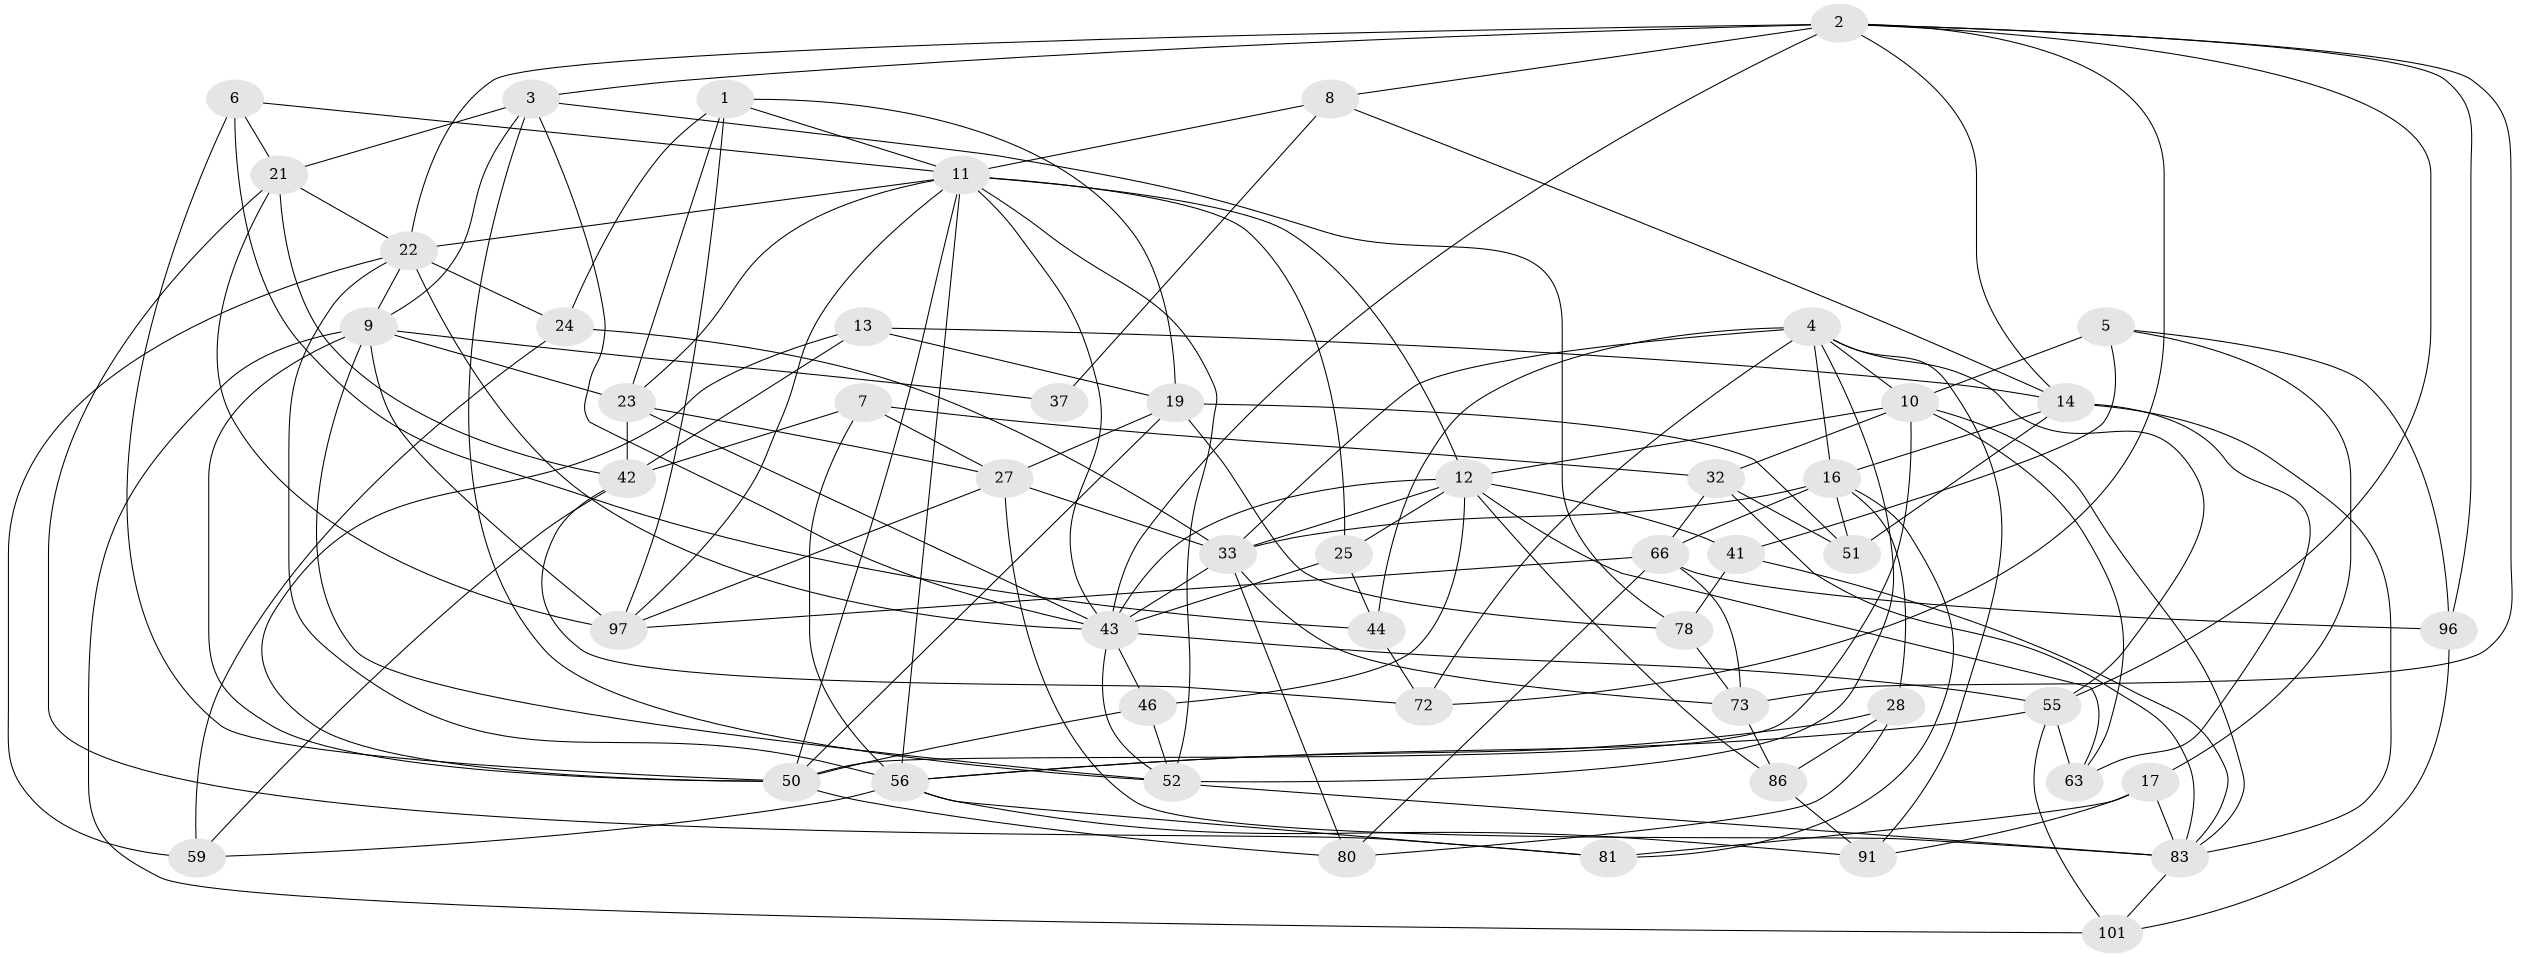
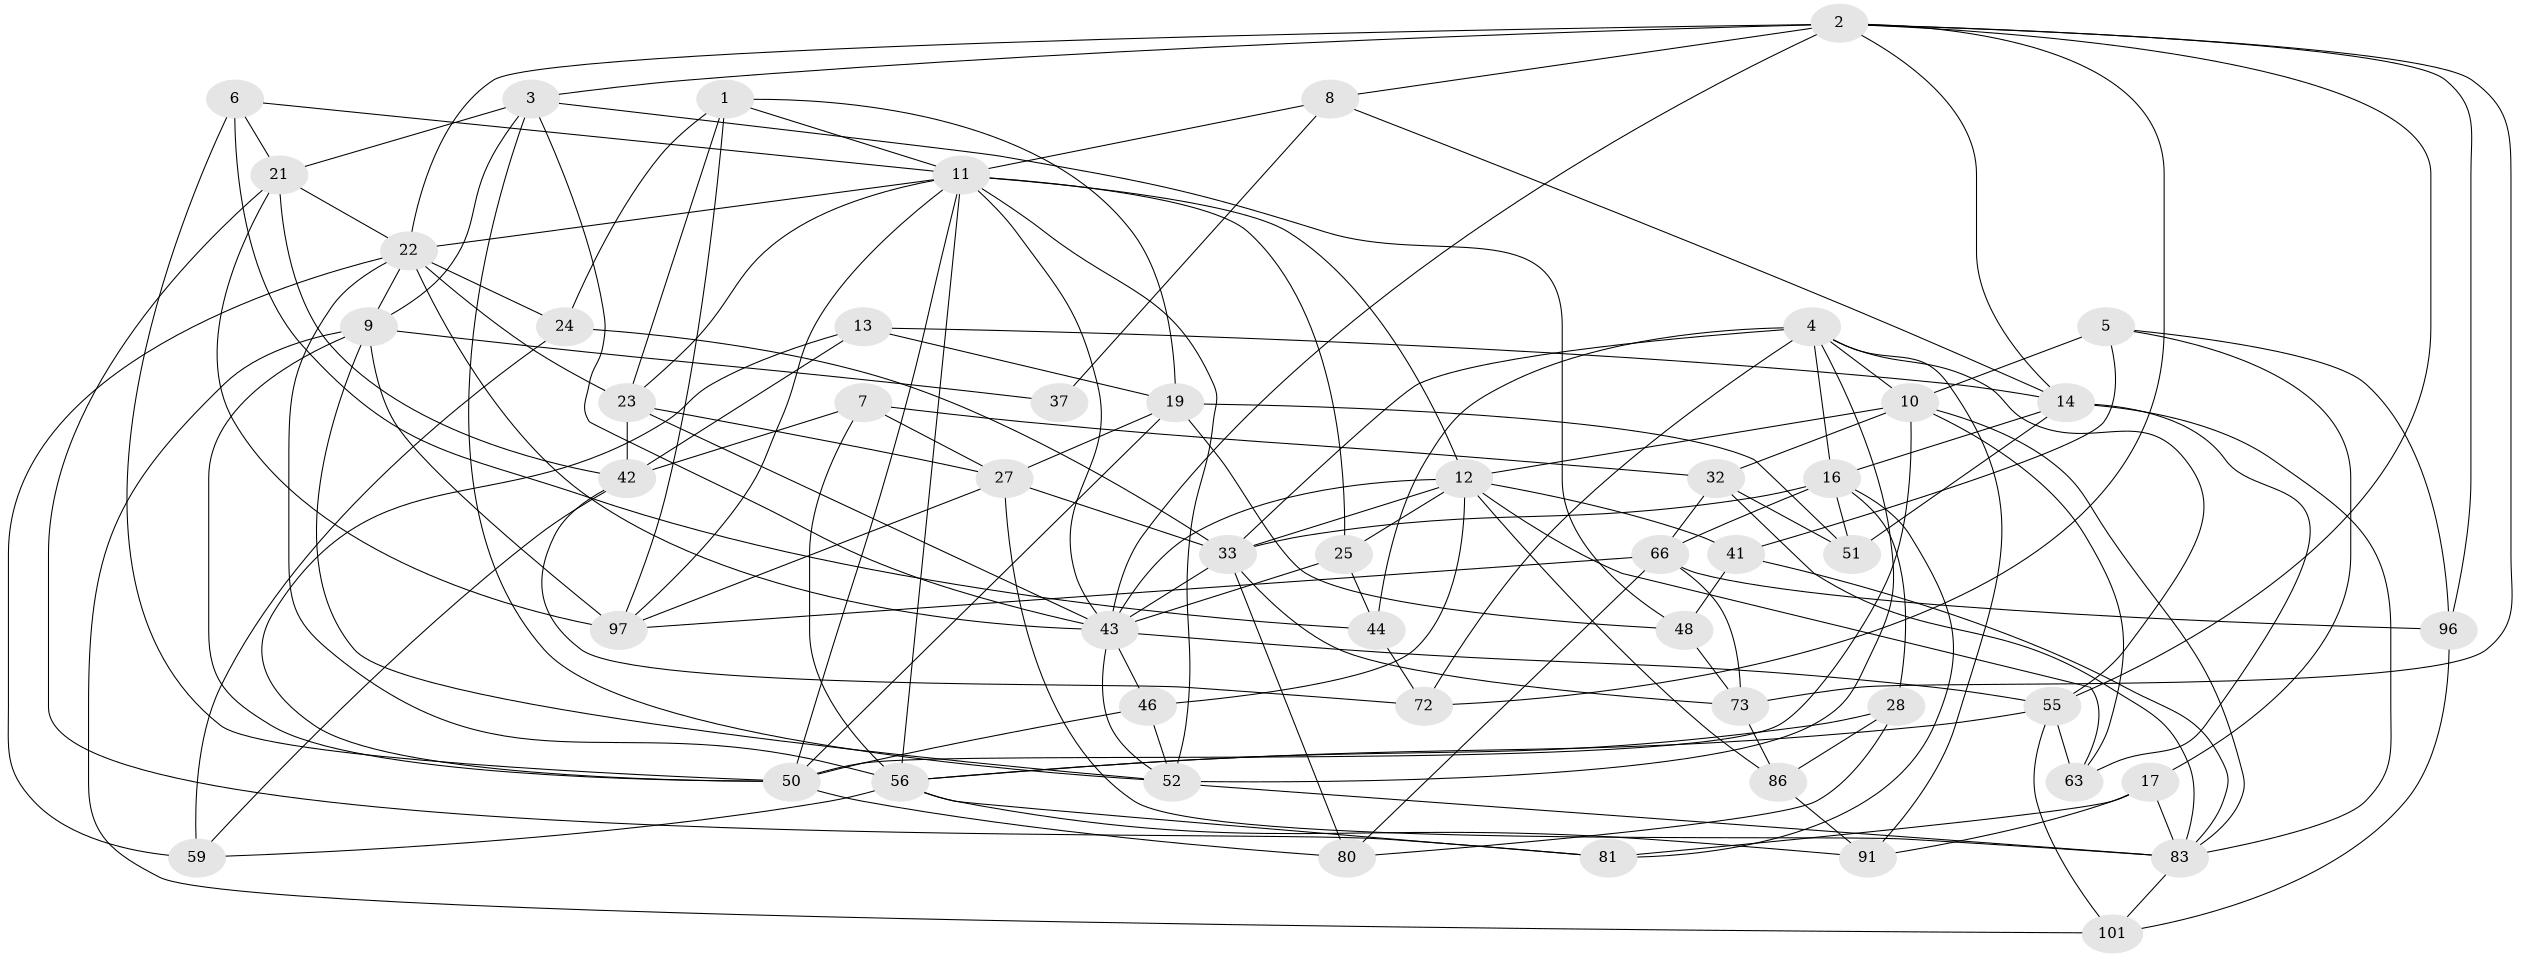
(498, 365) -> (511, 335)
(1684, 630) -> (1684, 630)
